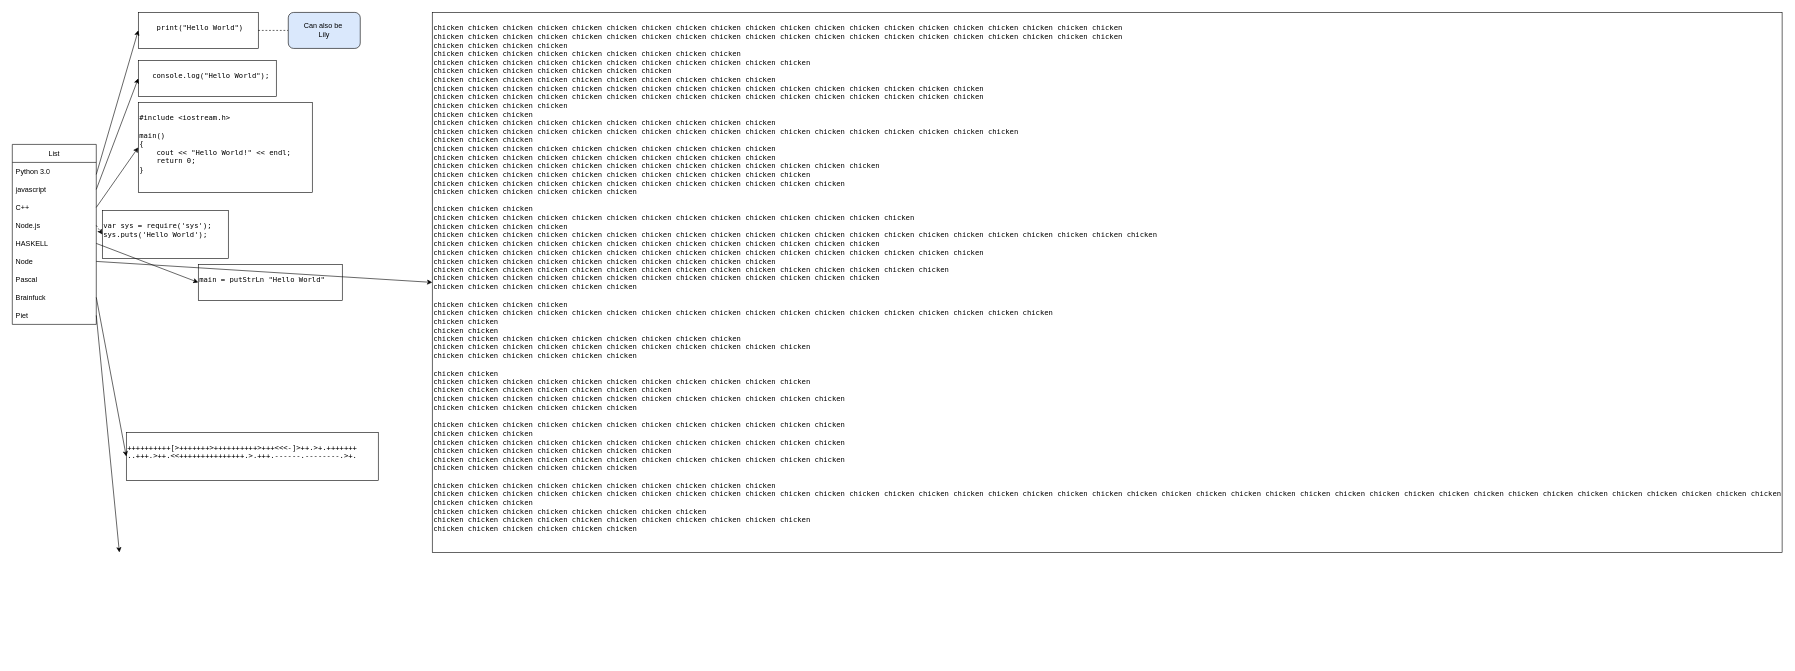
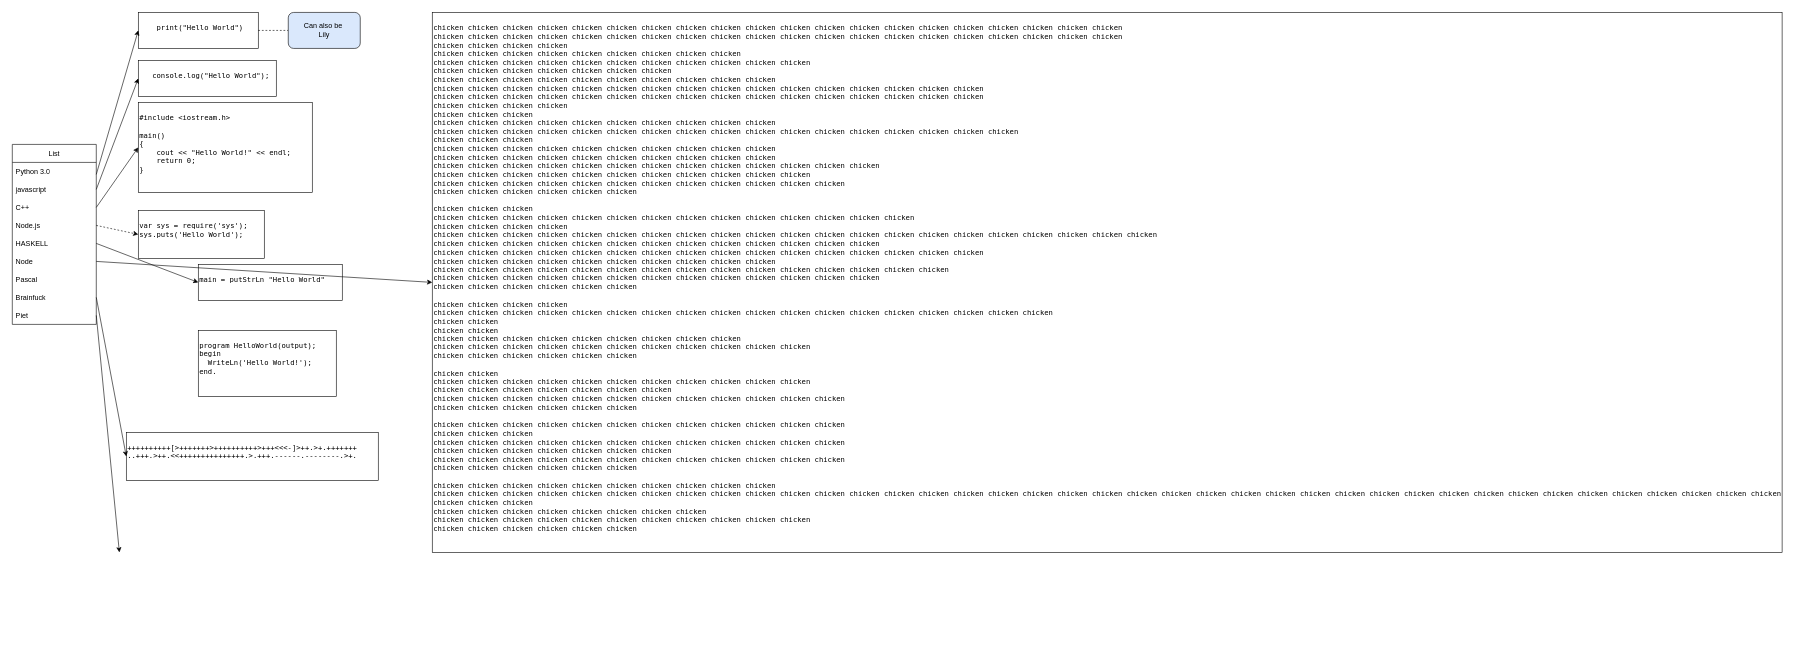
(165, 234) -> (201, 234)
none -> (267, 363)
